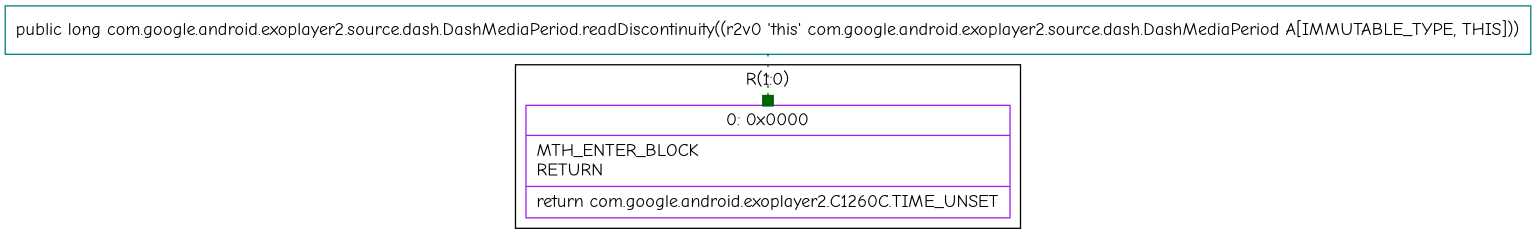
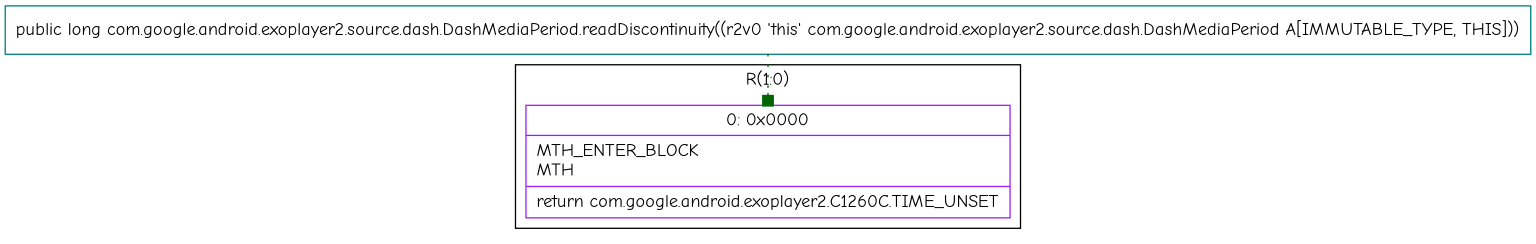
(570, 170) -> (555, 170)
